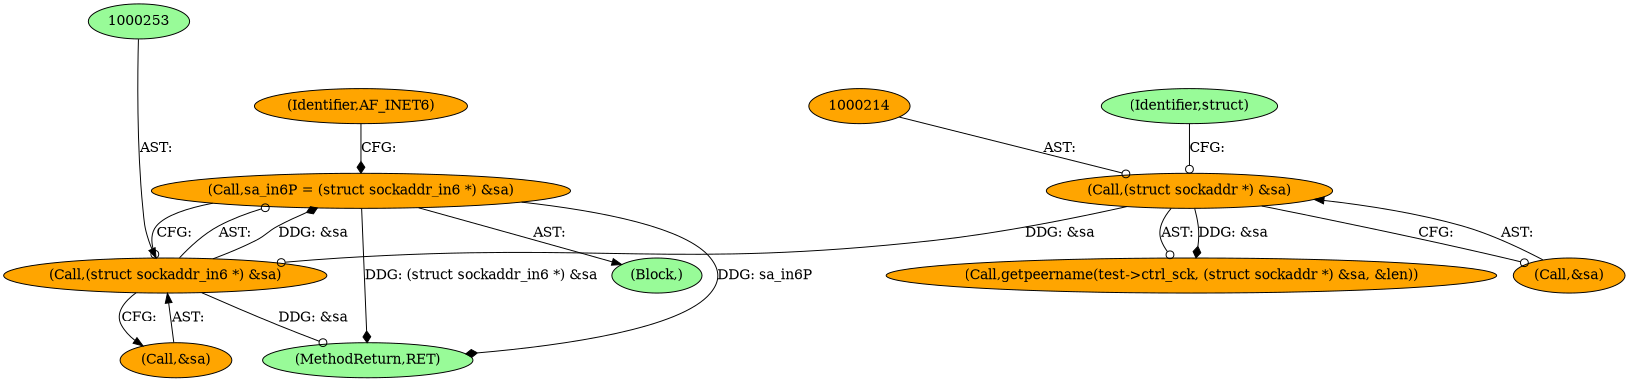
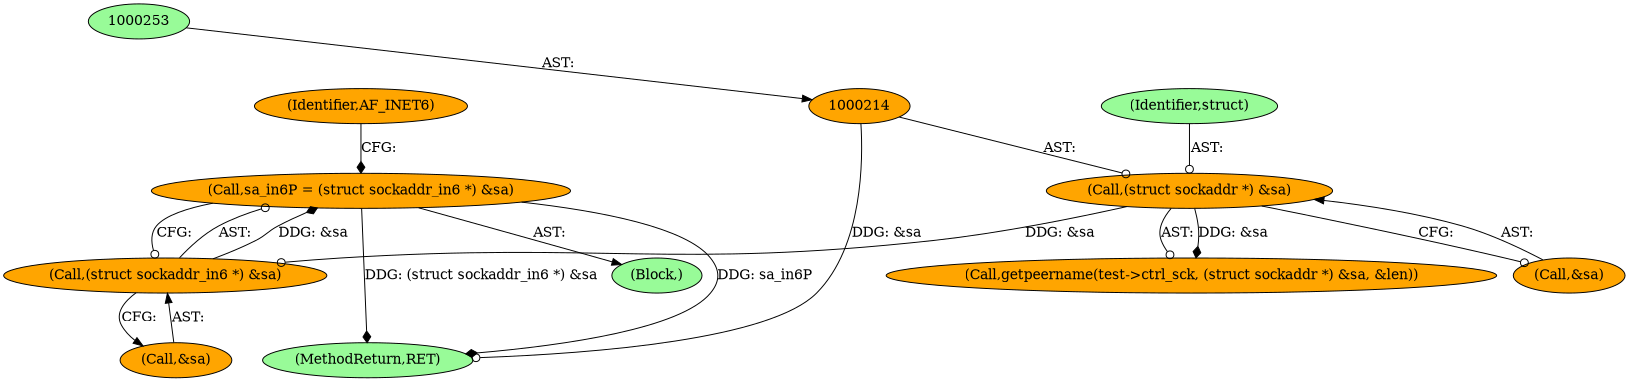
(139, 145) -> (494, 63)
(1209, 148) -> (1209, 148)
(260, 318) -> (741, 327)
